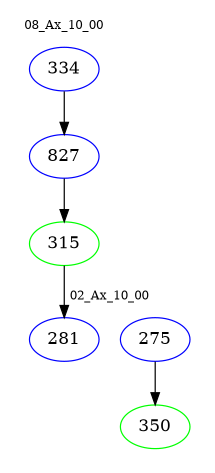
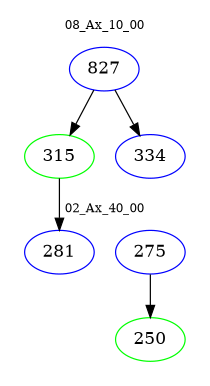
(64, 107) -> (124, 107)
(110, 296) -> (105, 209)
(155, 427) -> (150, 340)
